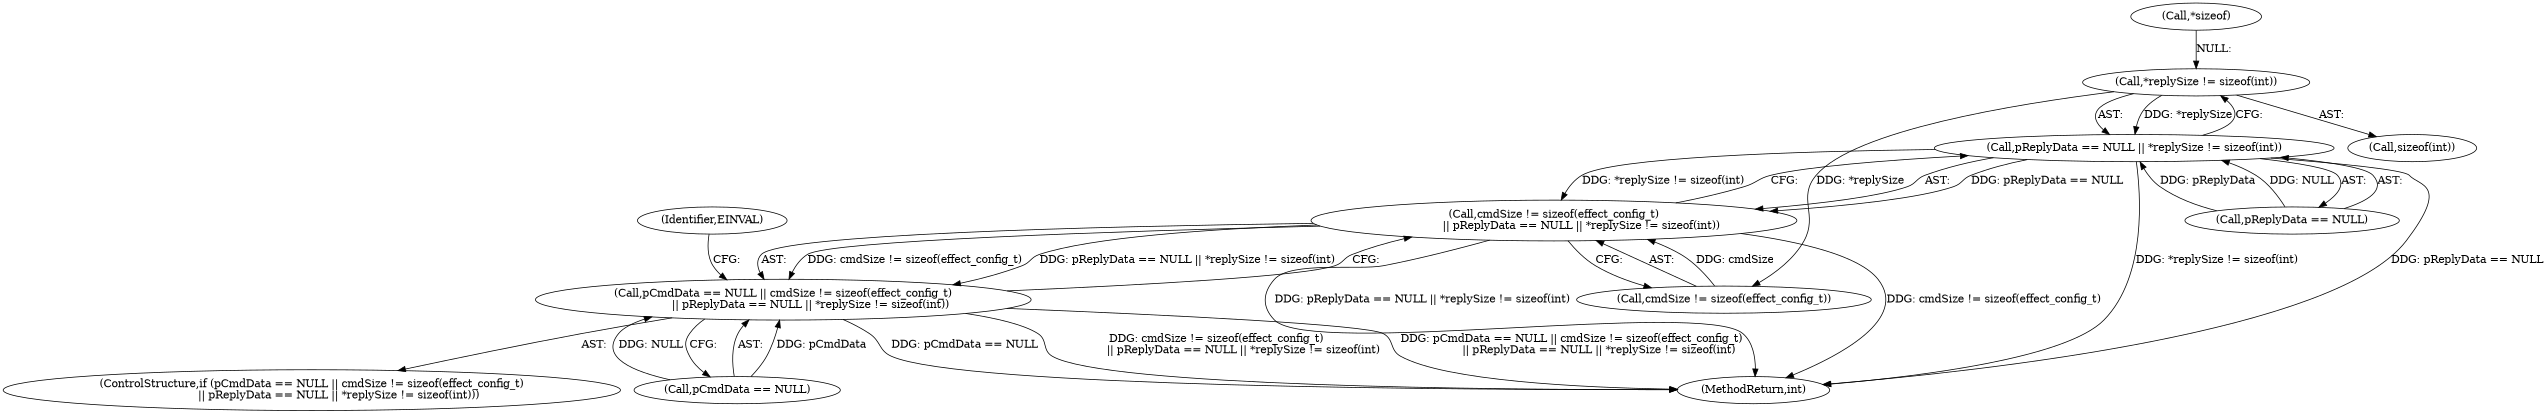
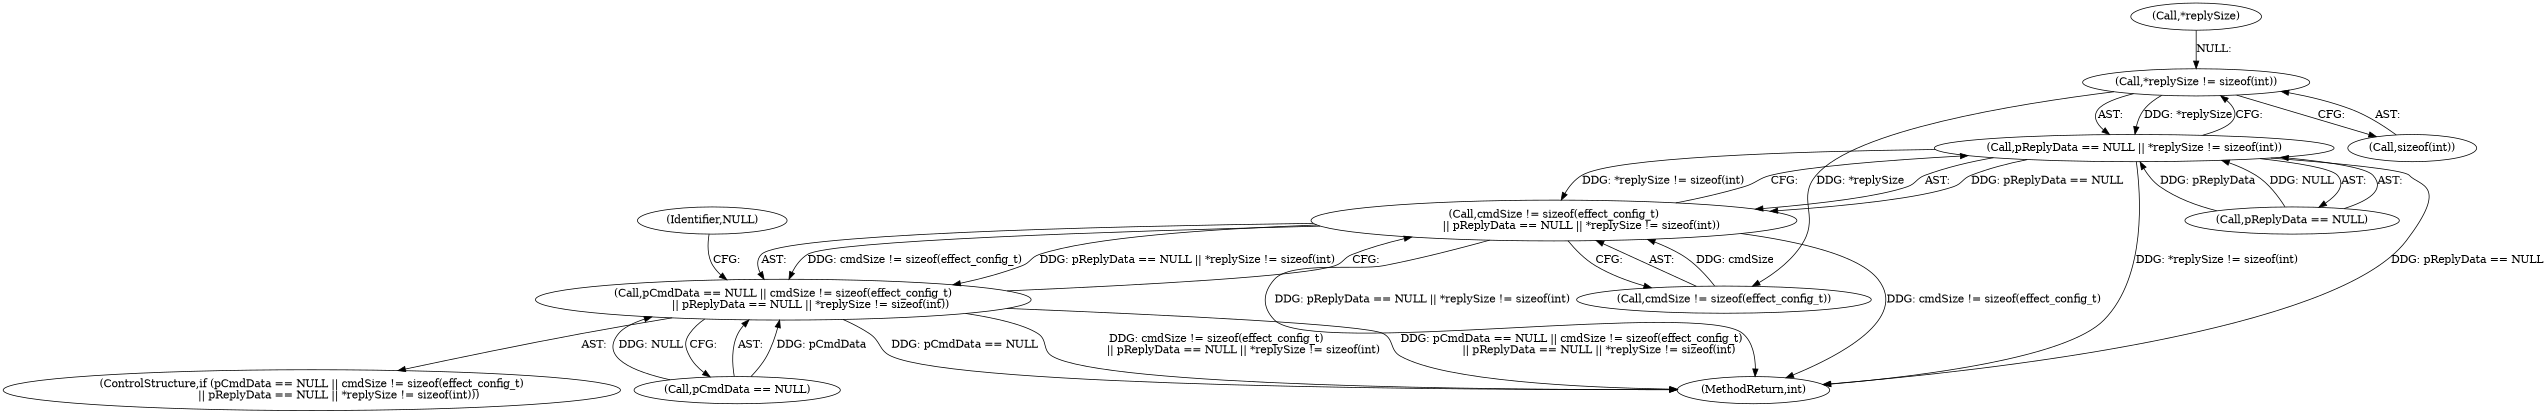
(2196, 17) -> (2196, 17)
none -> (2345, 107)
(2333, 115) -> (2333, 115)
(712, 221) -> (712, 221)
